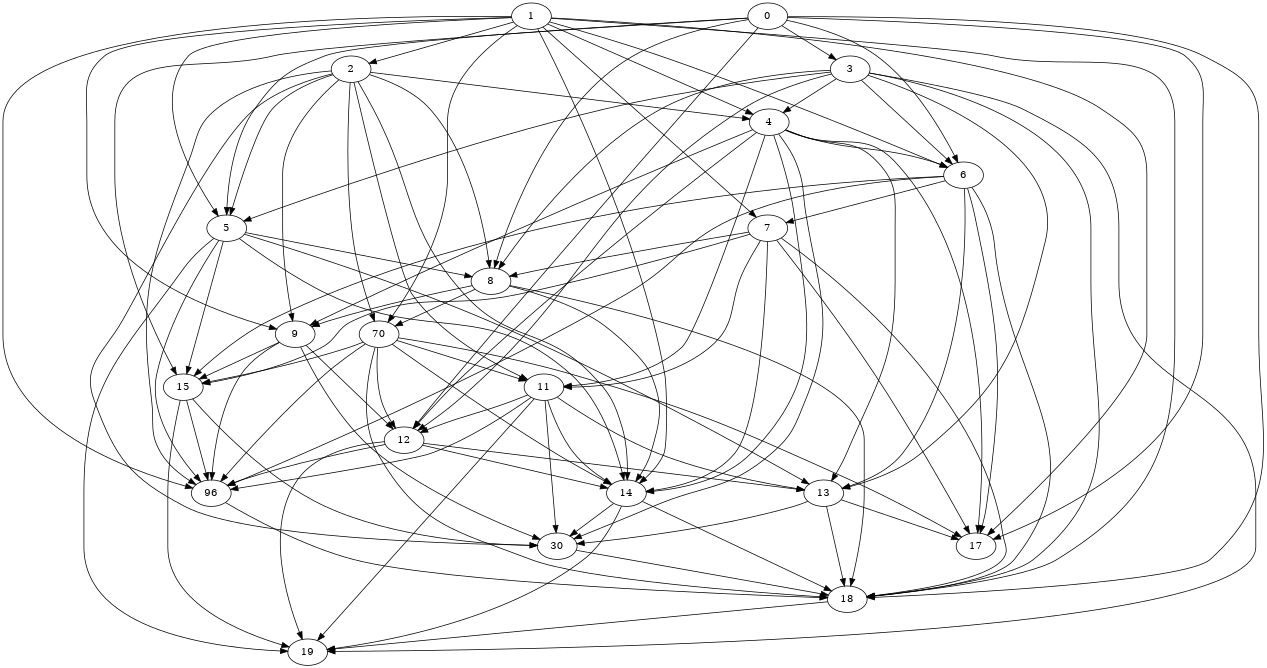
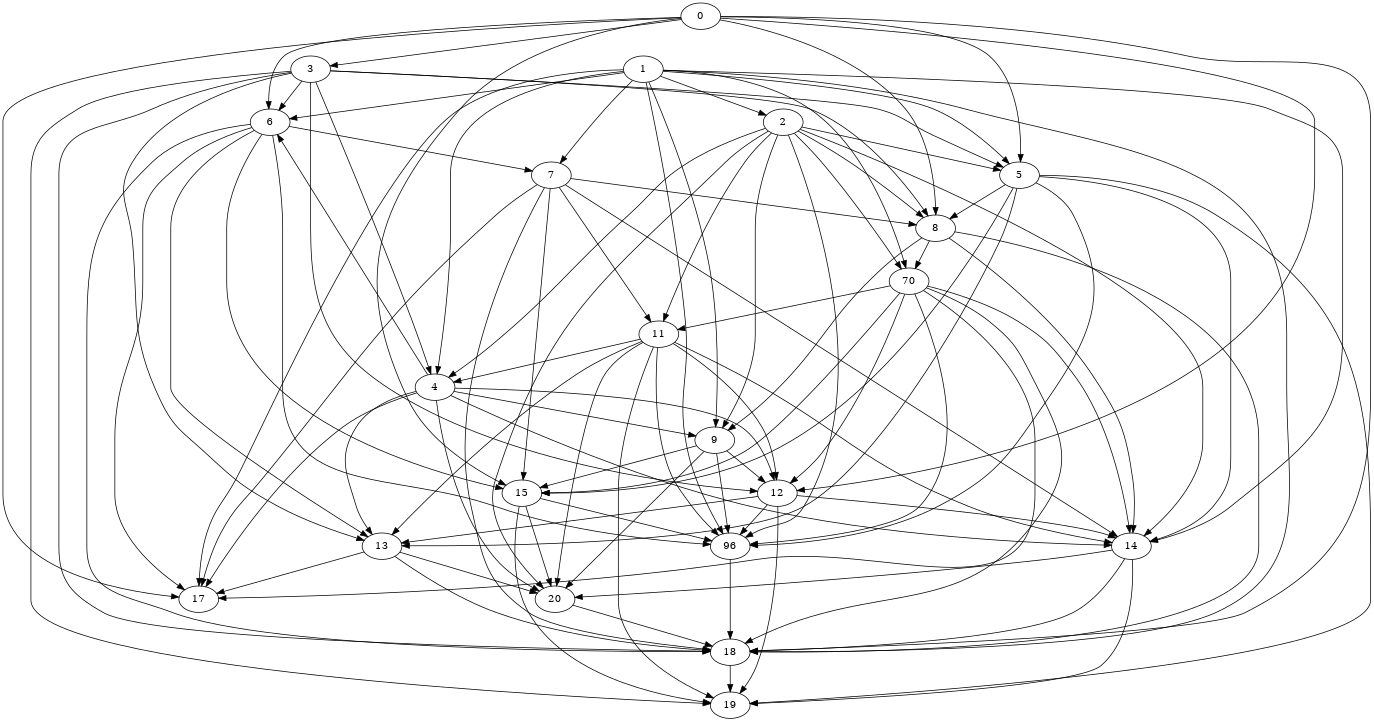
(706, 298) -> (555, 359)
(557, 546) -> (555, 599)
